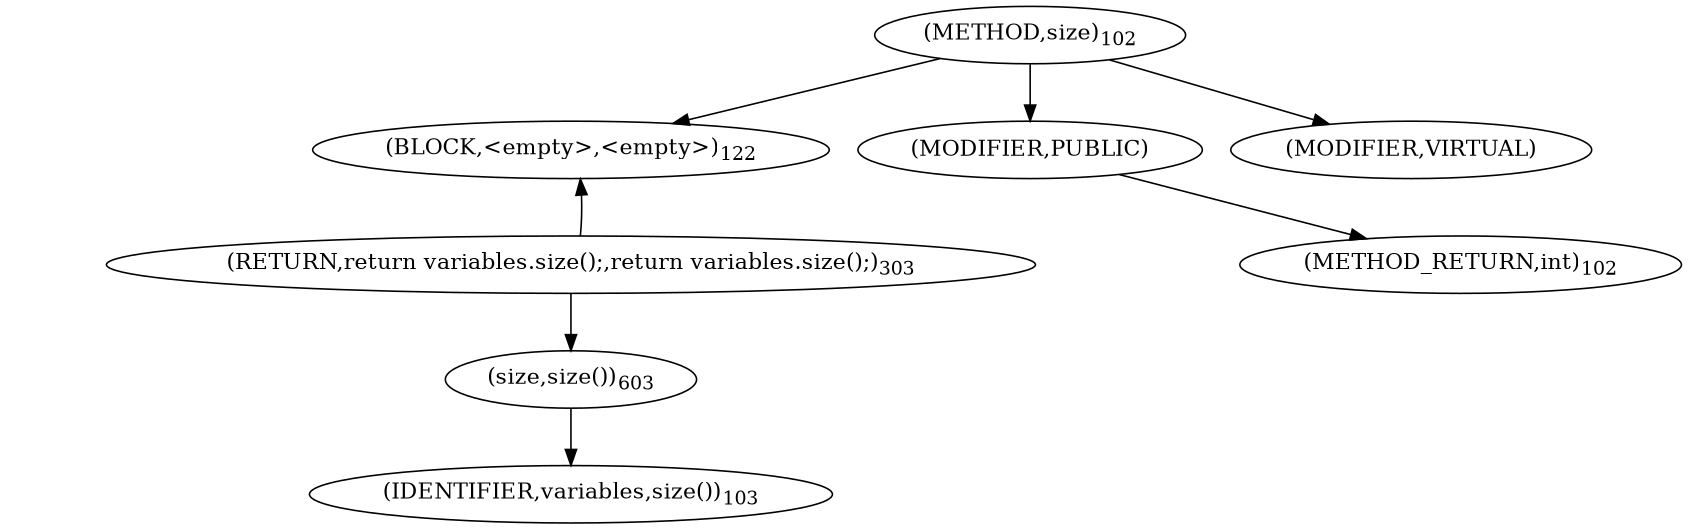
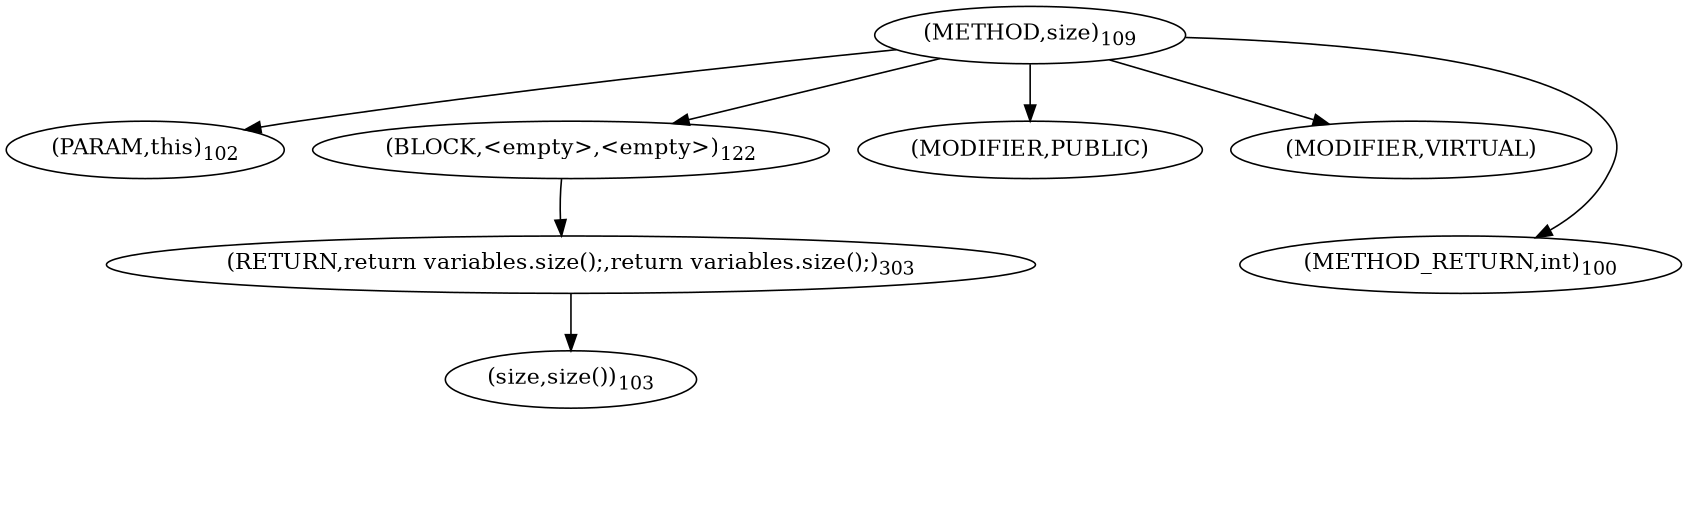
(1119, 33) -> (1119, 33)
none -> (145, 150)
(1235, 205) -> (1471, 65)
(582, 215) -> (560, 199)
(1599, 262) -> (1599, 262)
(636, 377) -> (636, 377)
(571, 494) -> none
